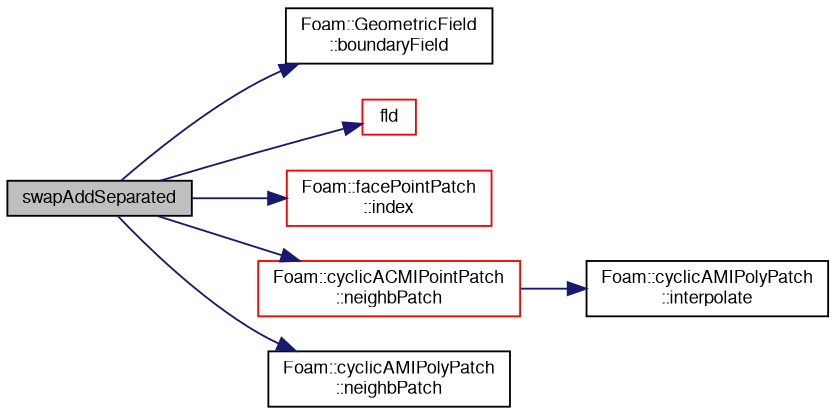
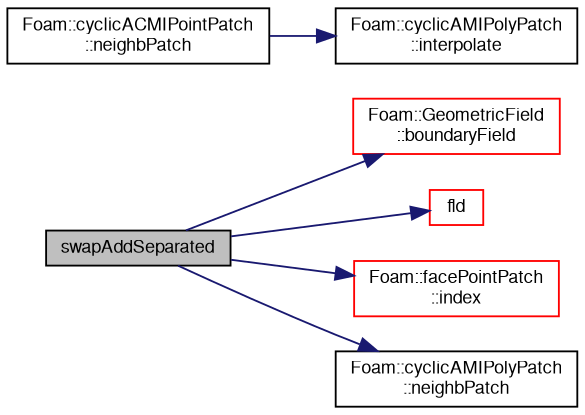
(389, 36) -> (456, 126)
(220, 236) -> none
(389, 289) -> (138, 36)
